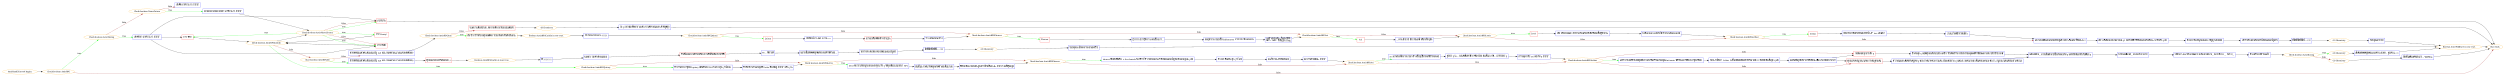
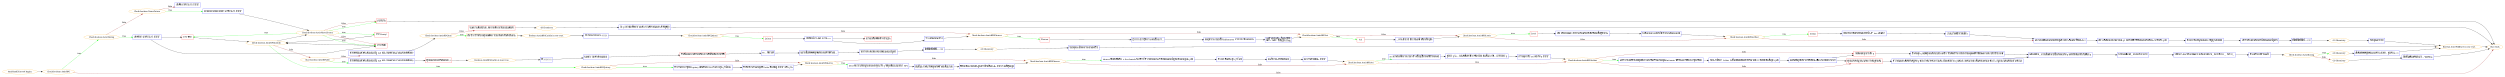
(260, 17) -> none
(907, 39) -> (878, 44)
